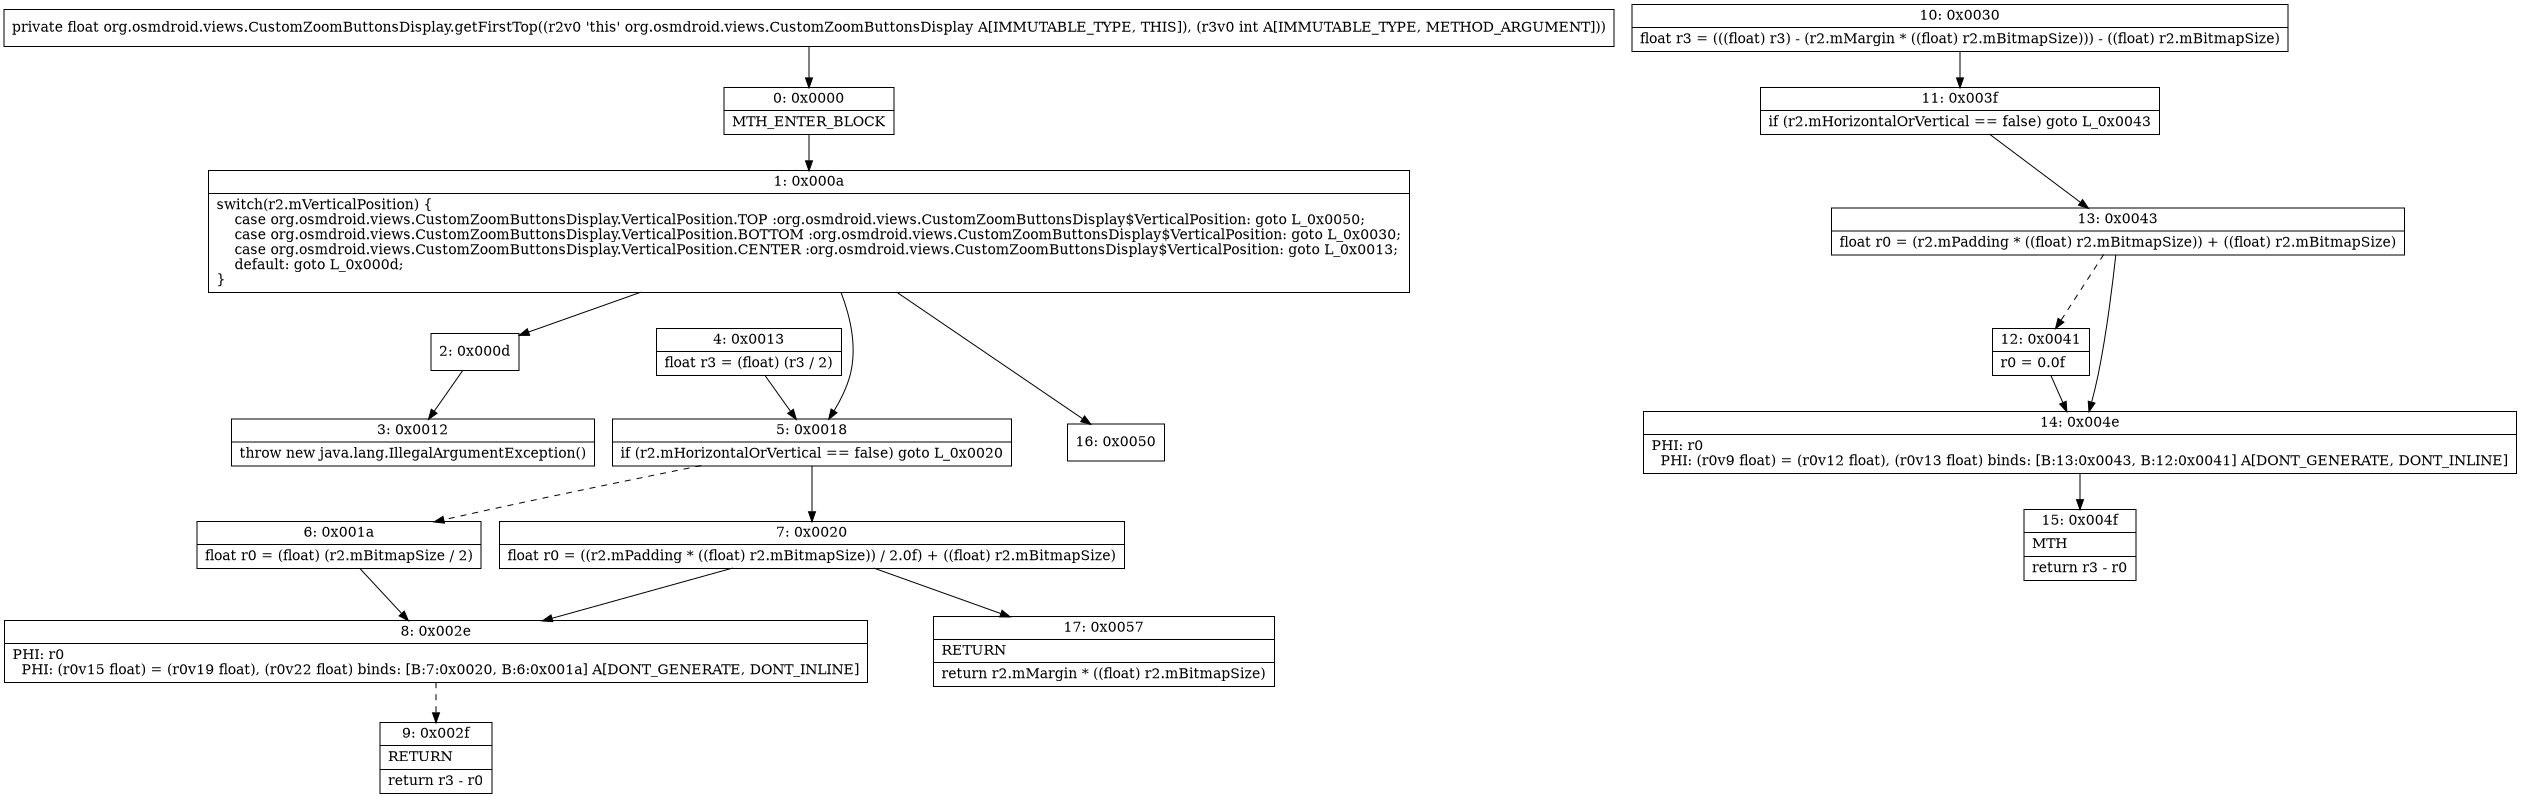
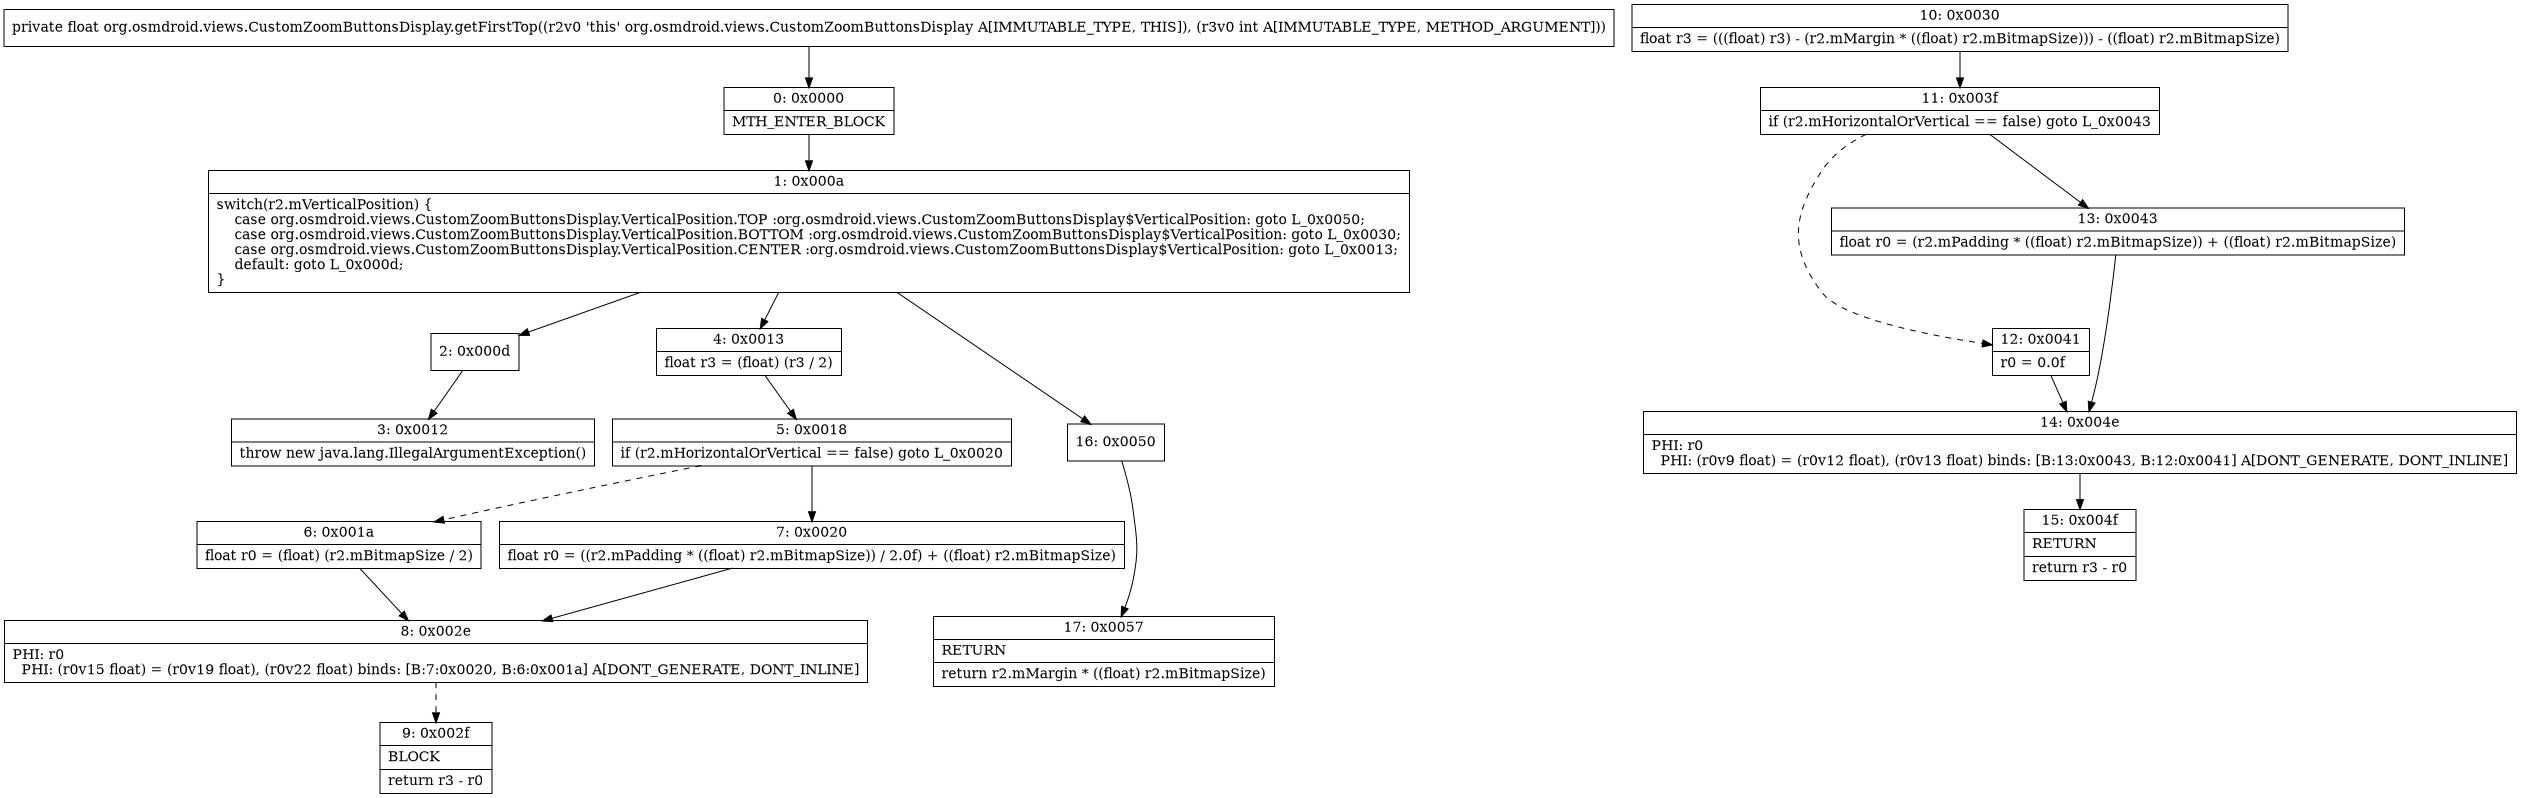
(2082, 287) -> (1816, 284)
(853, 353) -> (772, 306)
(2050, 544) -> (2064, 544)
(937, 591) -> (1136, 534)
(420, 757) -> (414, 757)
